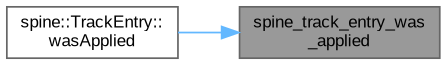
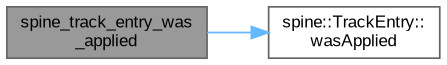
(200, 33) -> (229, 33)
